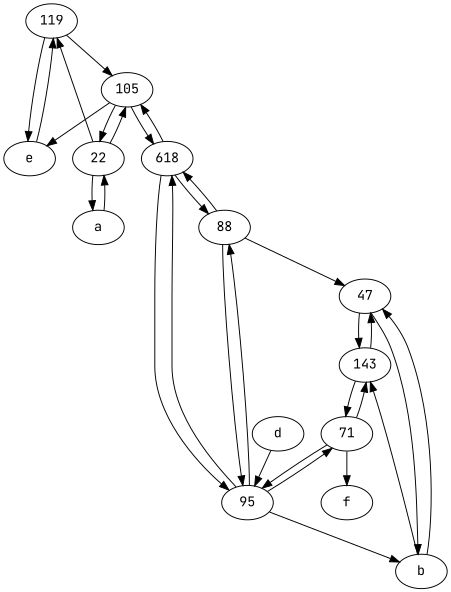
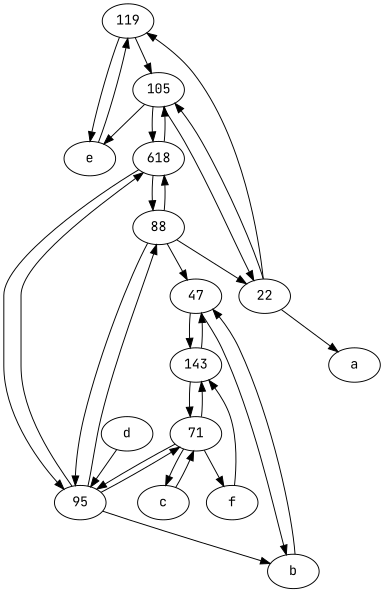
(105, 198) -> (207, 259)
(397, 472) -> (234, 434)
none -> (163, 503)
